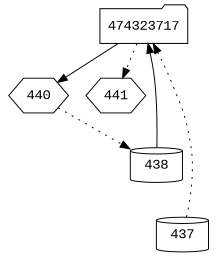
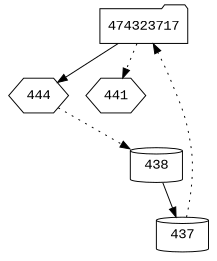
(39, 96) -> (39, 96)
(156, 100) -> (168, 195)
